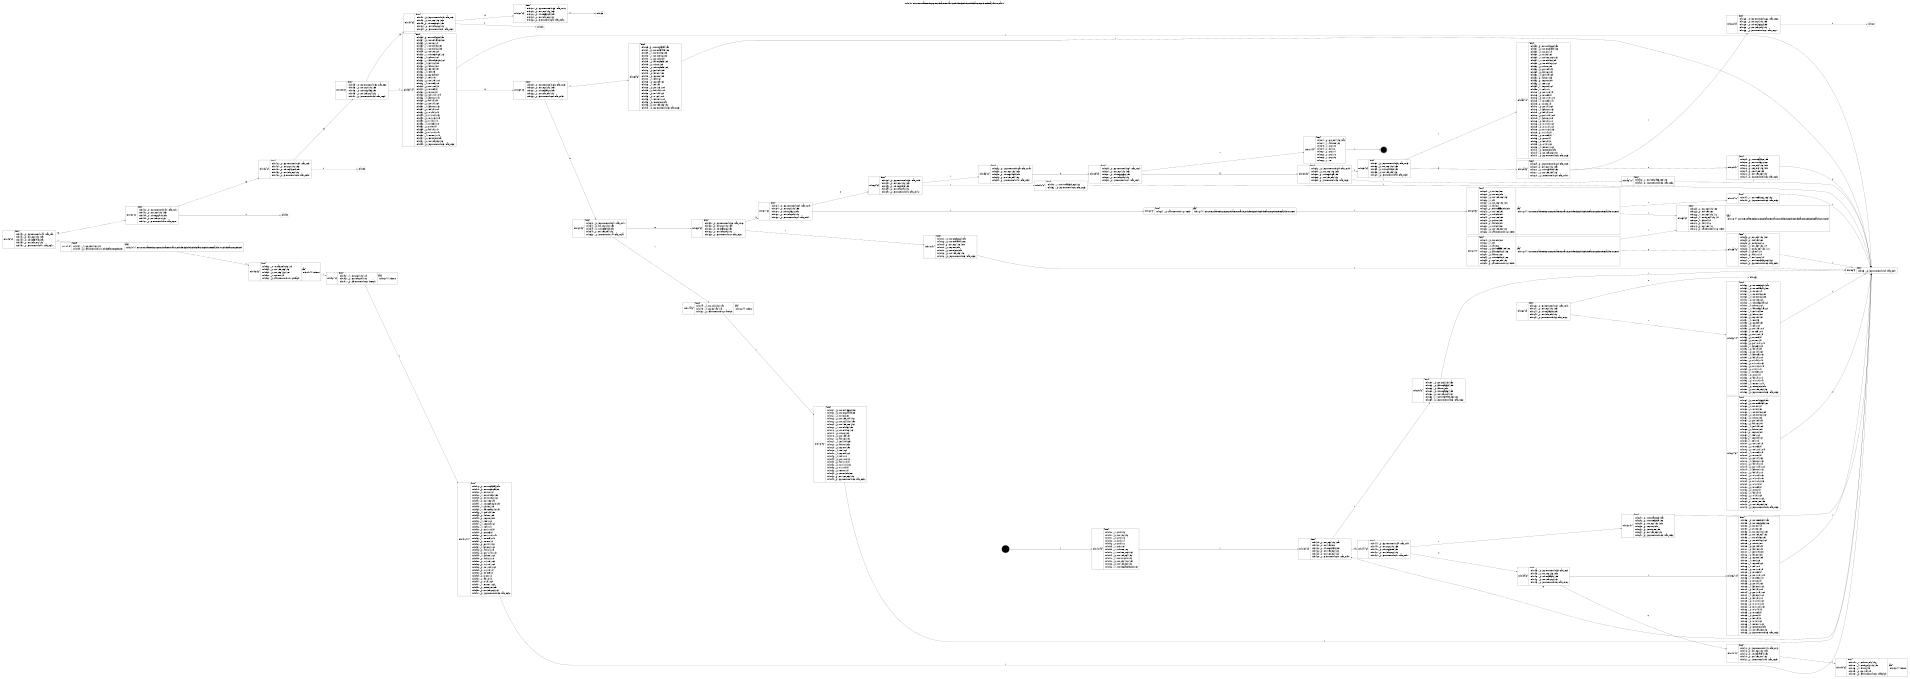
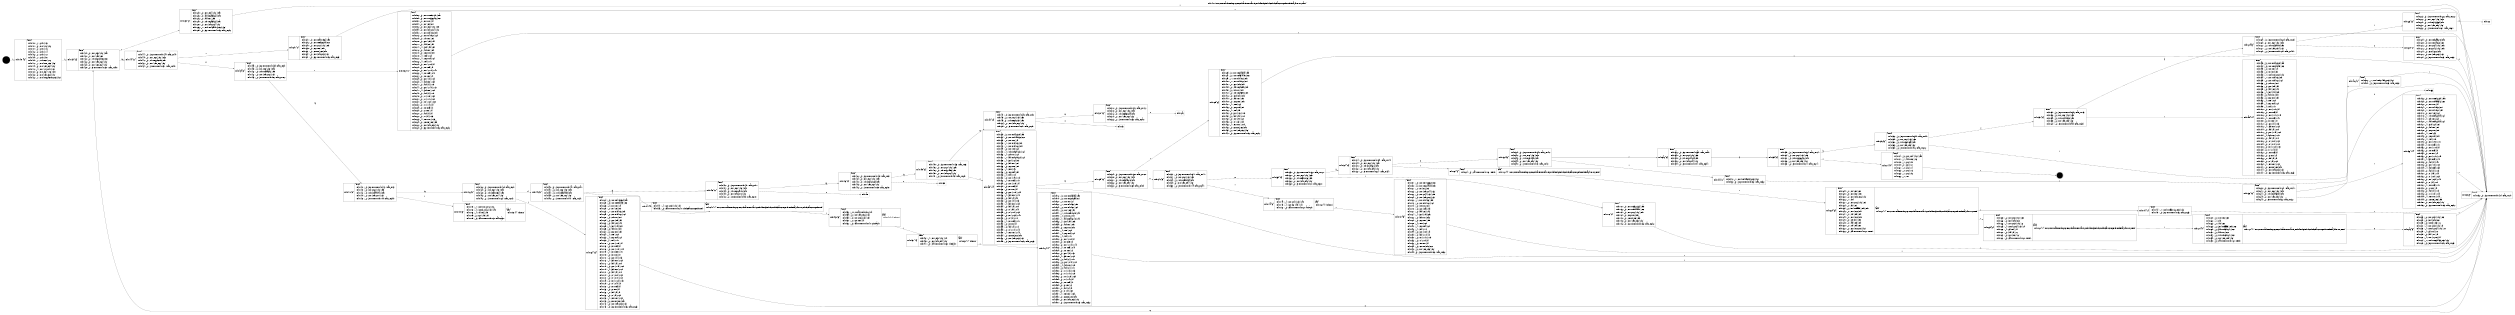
none -> (489, 192)
(1648, 235) -> (2164, 228)
